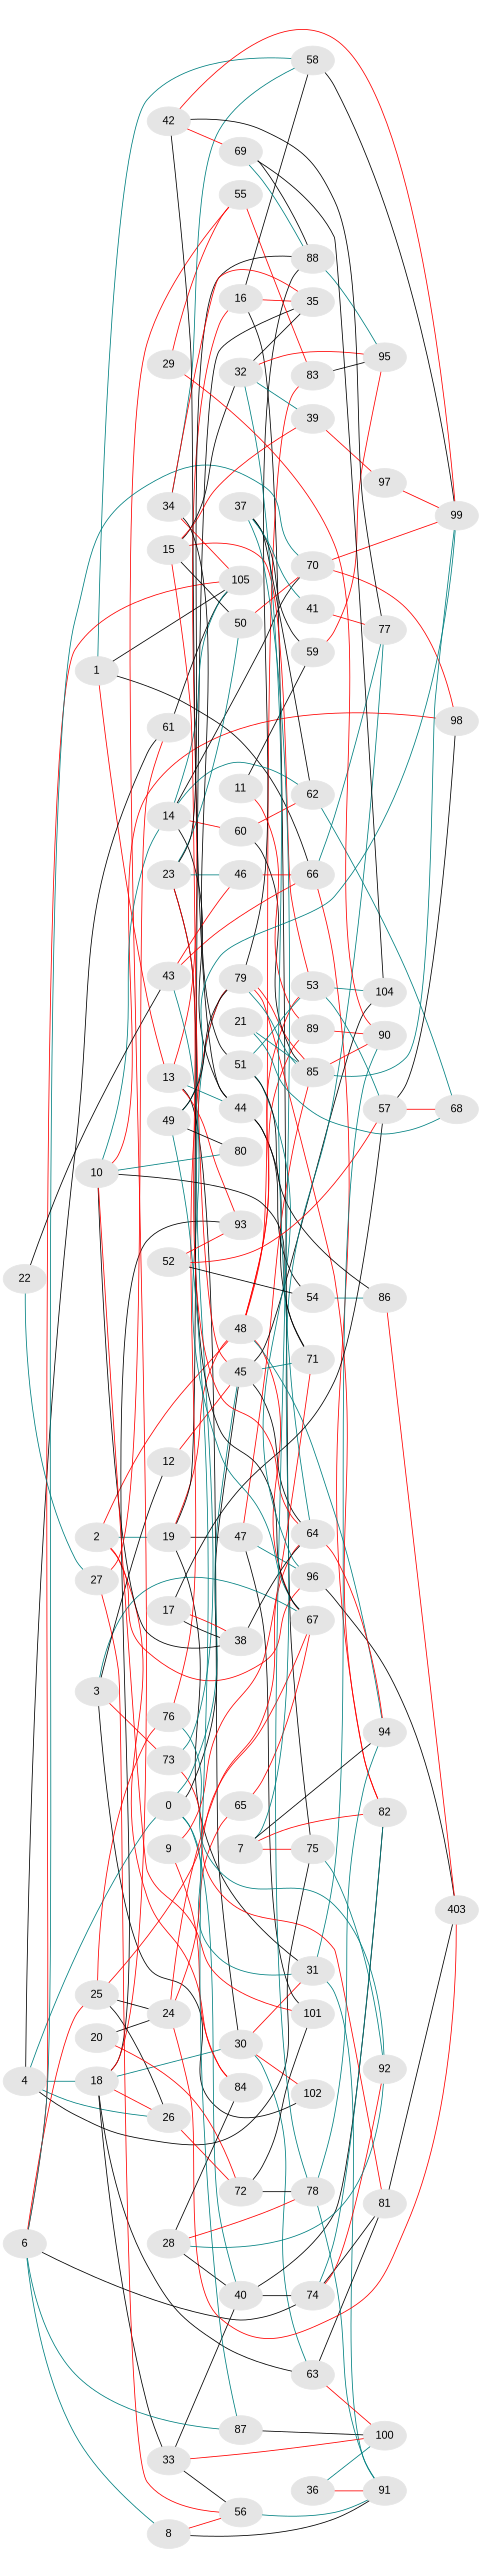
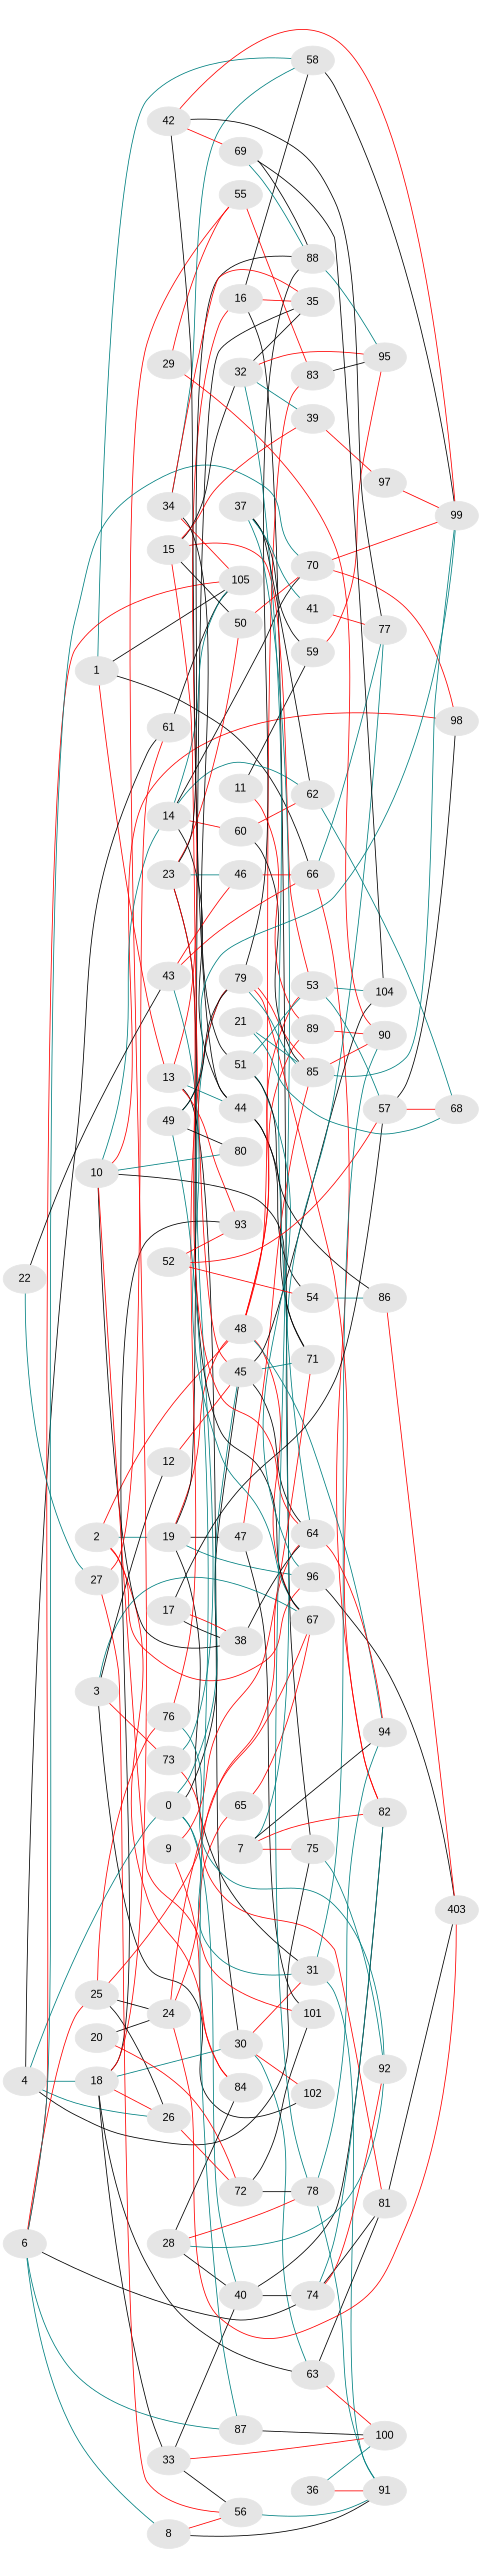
(217, 752) -> (217, 752)
(241, 1280) -> (241, 1280)
(269, 1553) -> (238, 1564)
